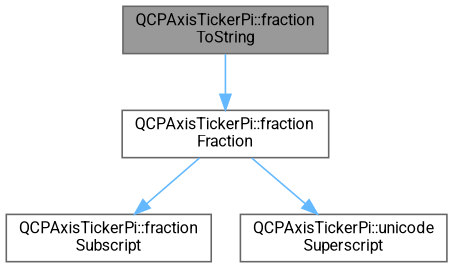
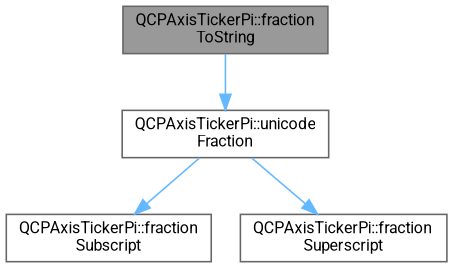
(225, 134) -> (225, 134)
(344, 238) -> (344, 238)
